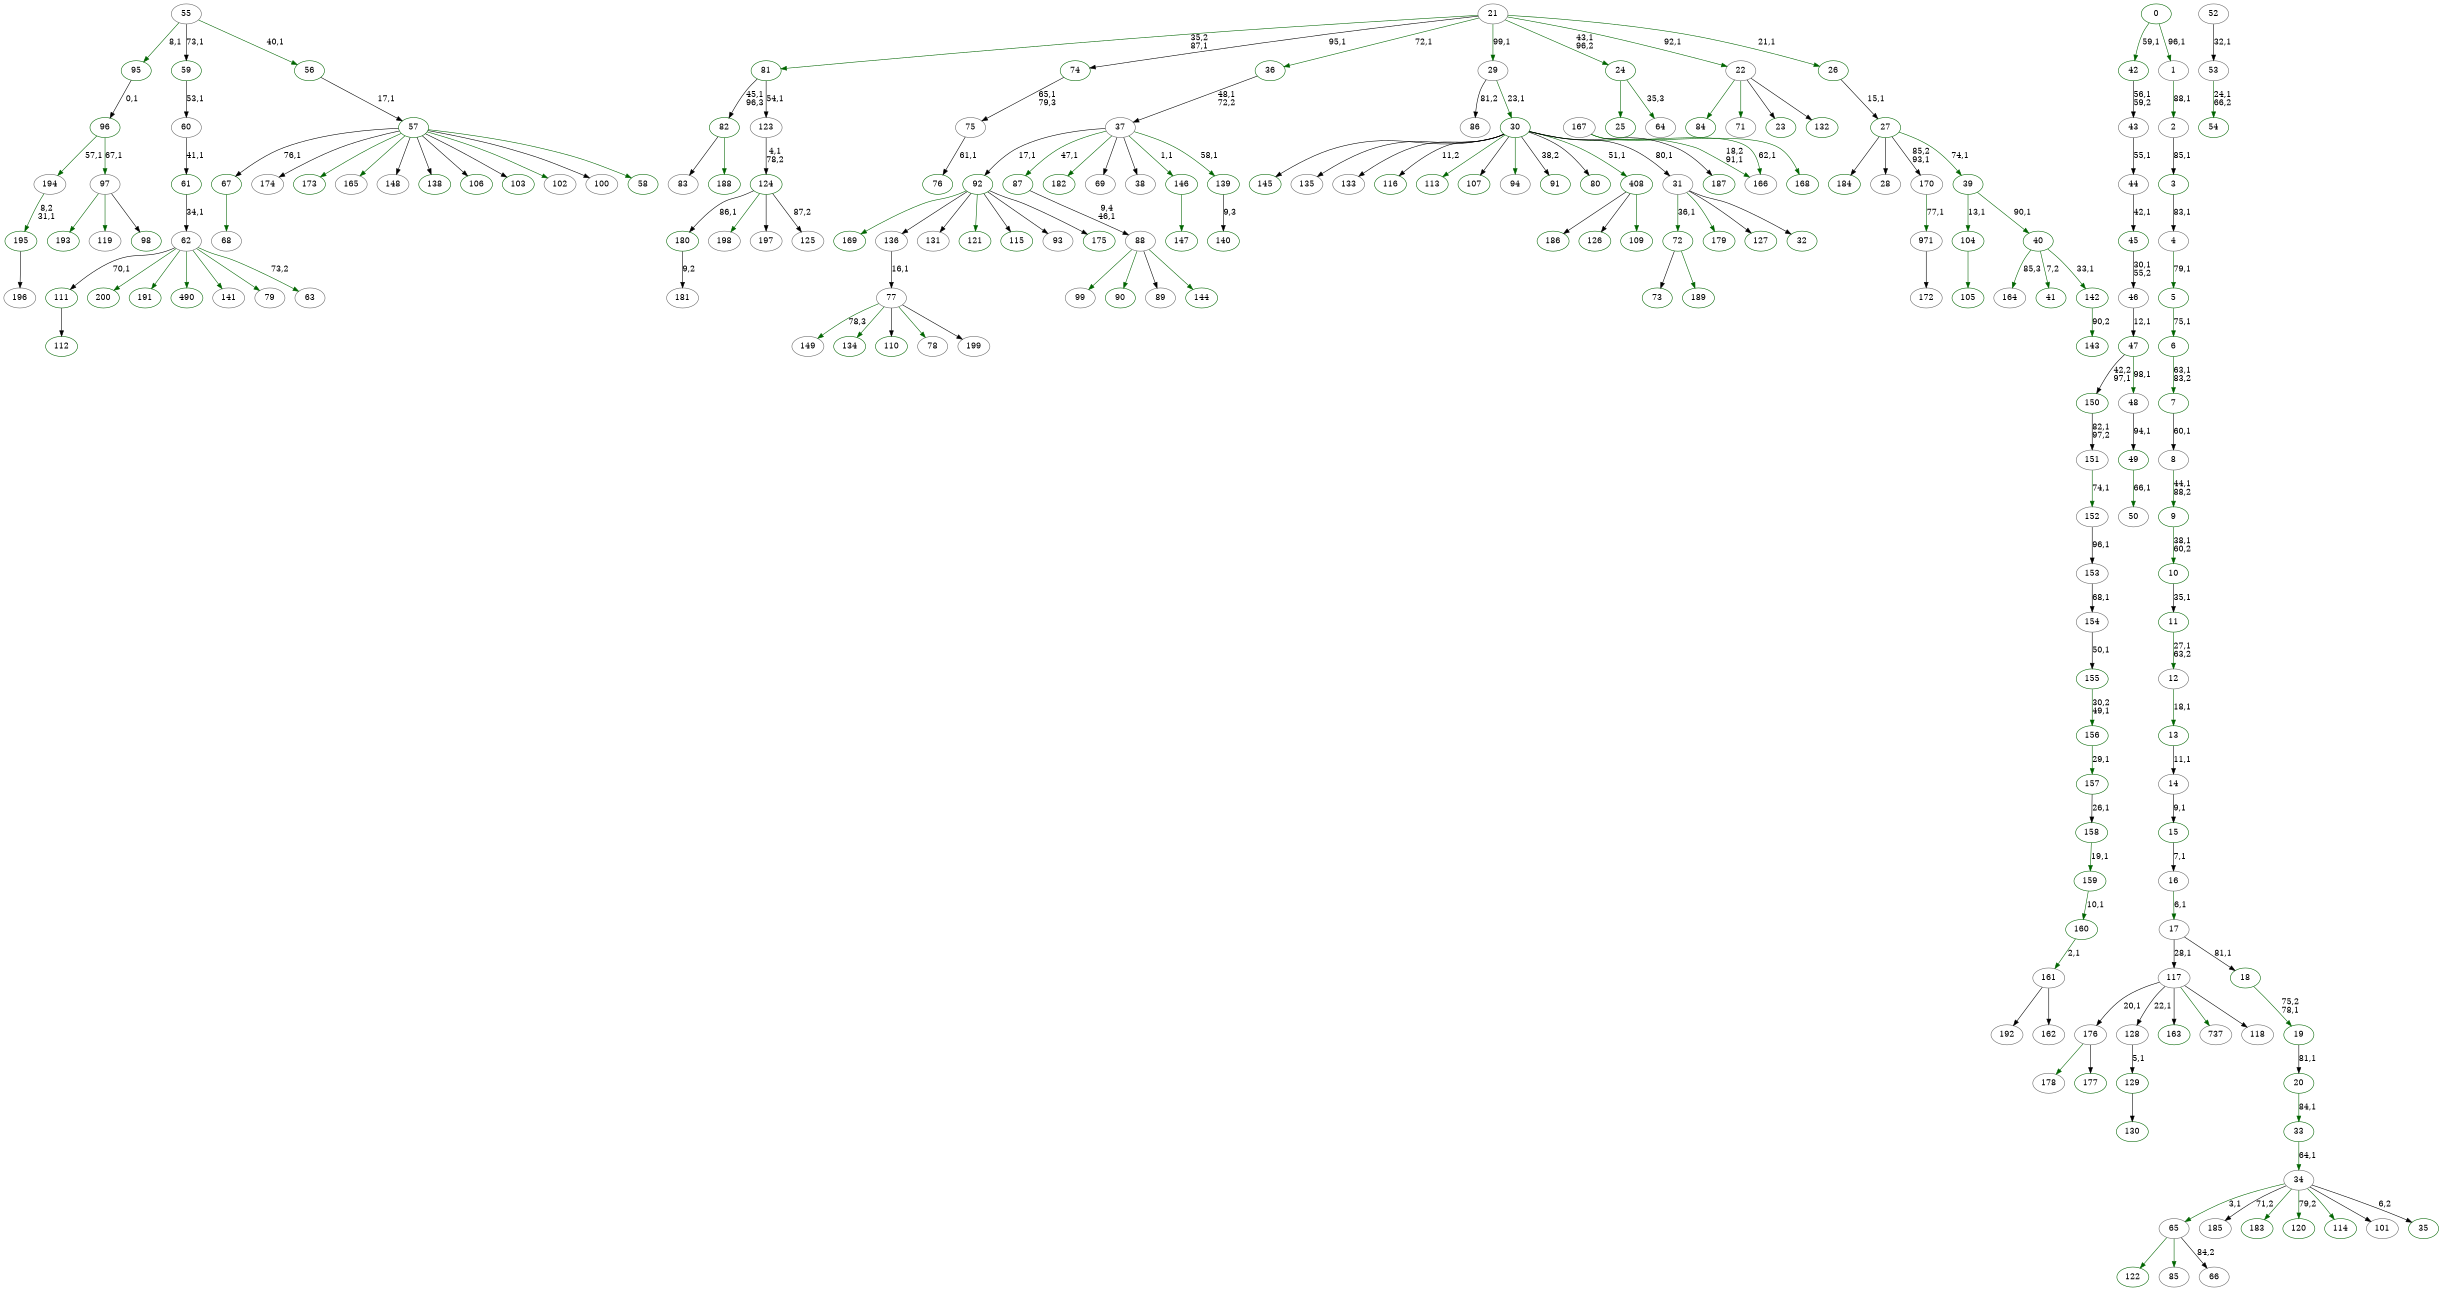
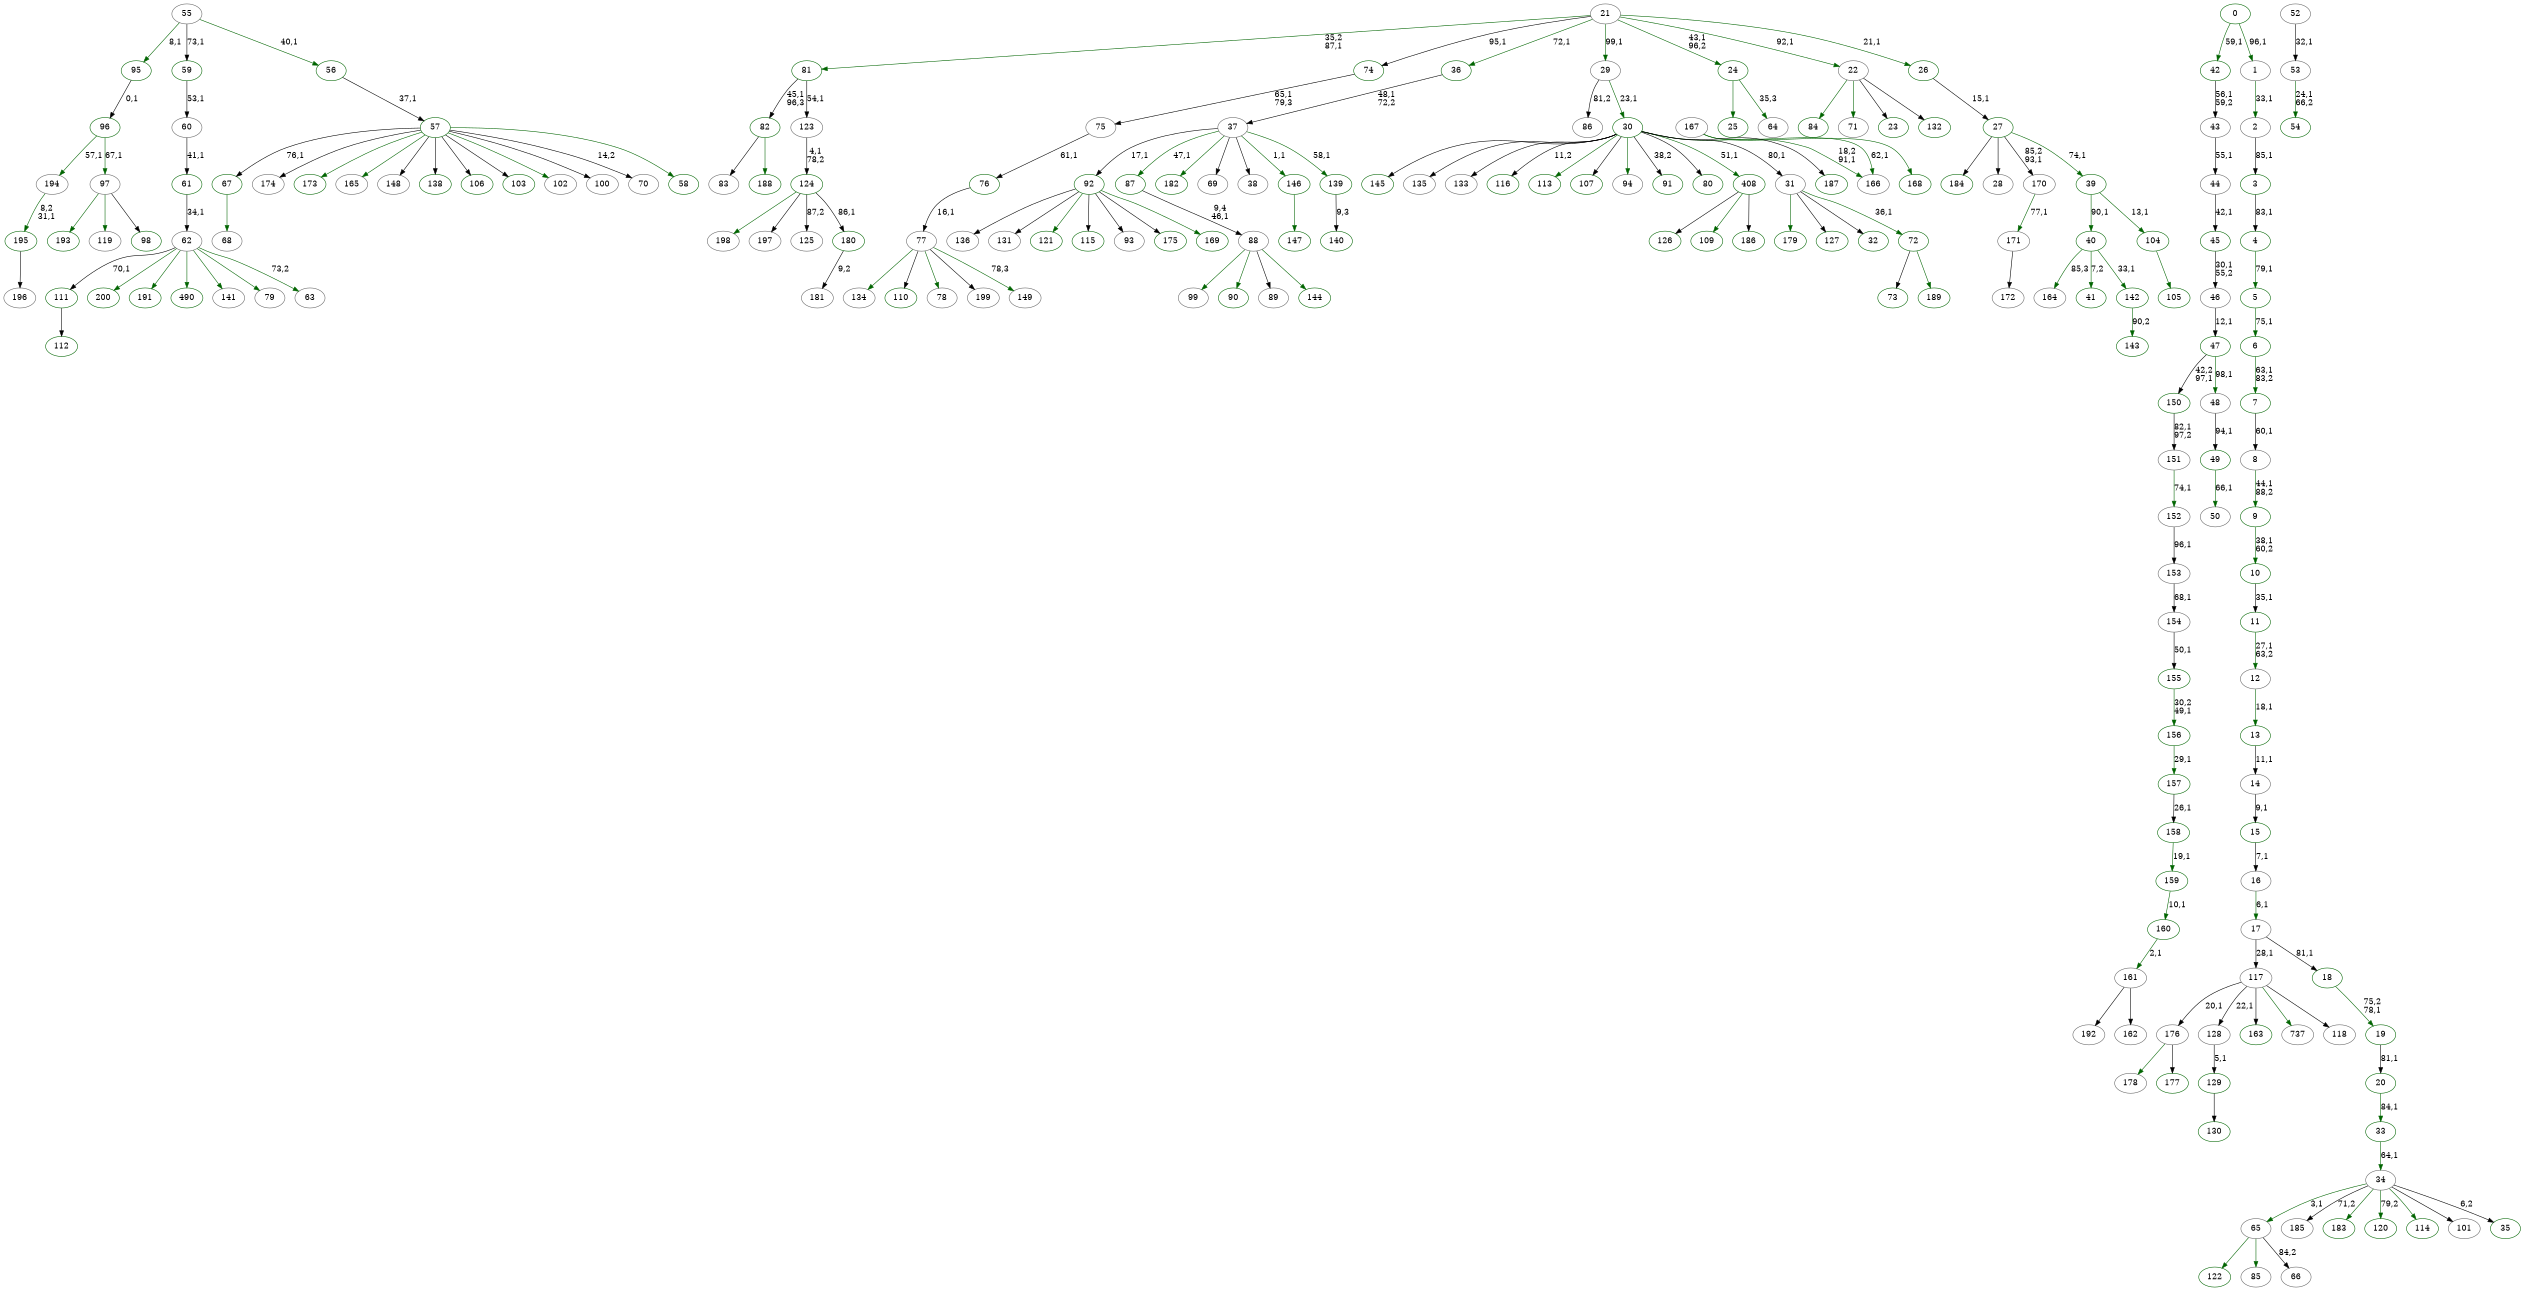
(386, 99) -> (408, 99)
(2182, 99) -> (2264, 99)
none -> (644, 184)
(1926, 241) -> (2014, 241)
(2174, 241) -> (2255, 241)
(891, 267) -> (942, 200)
(850, 346) -> (859, 298)
